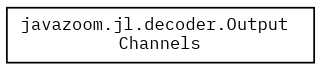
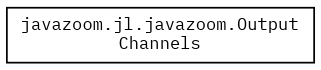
(161, 35) -> (161, 35)
